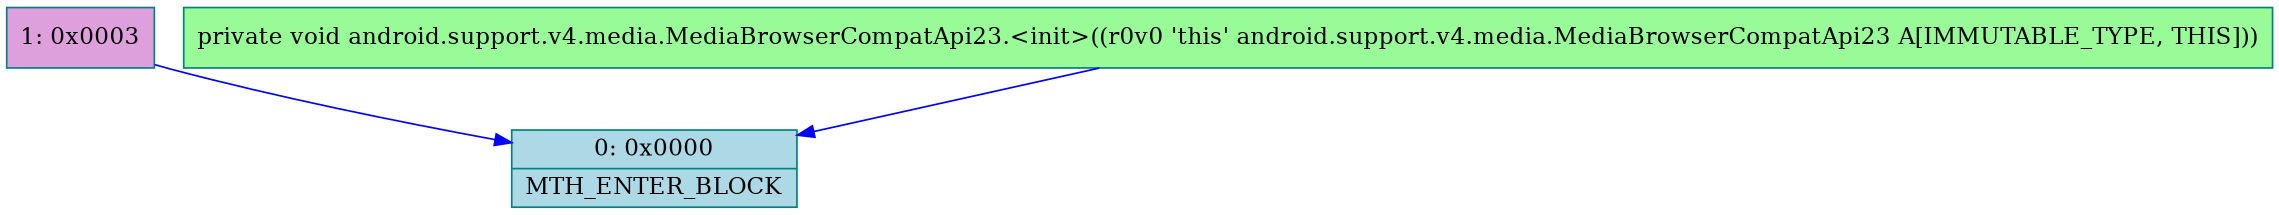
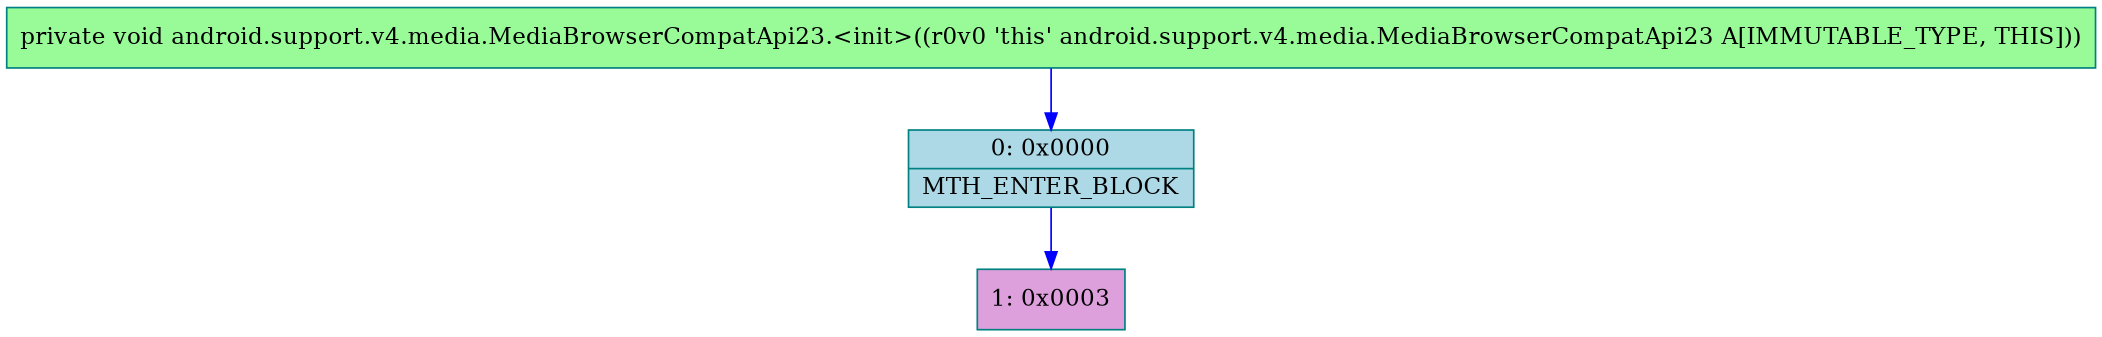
(324, 106) -> (1051, 230)
